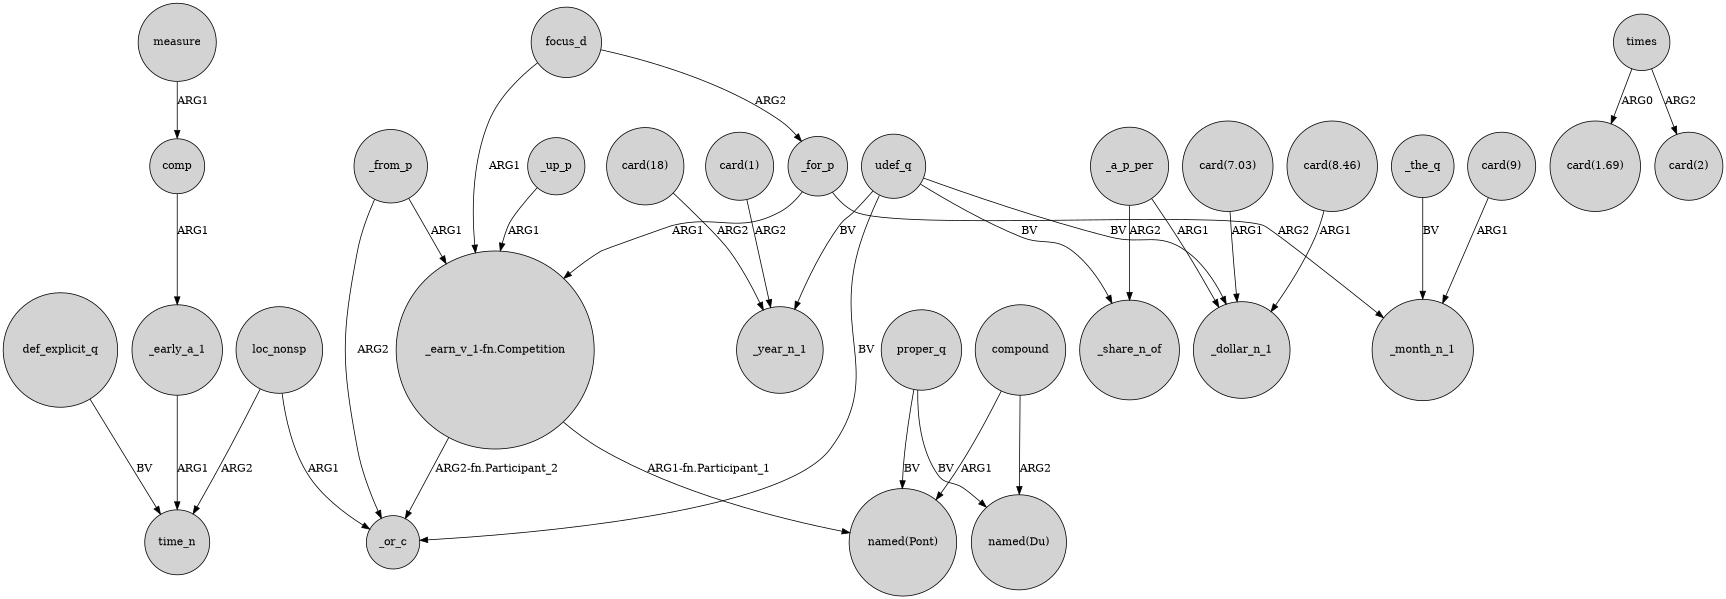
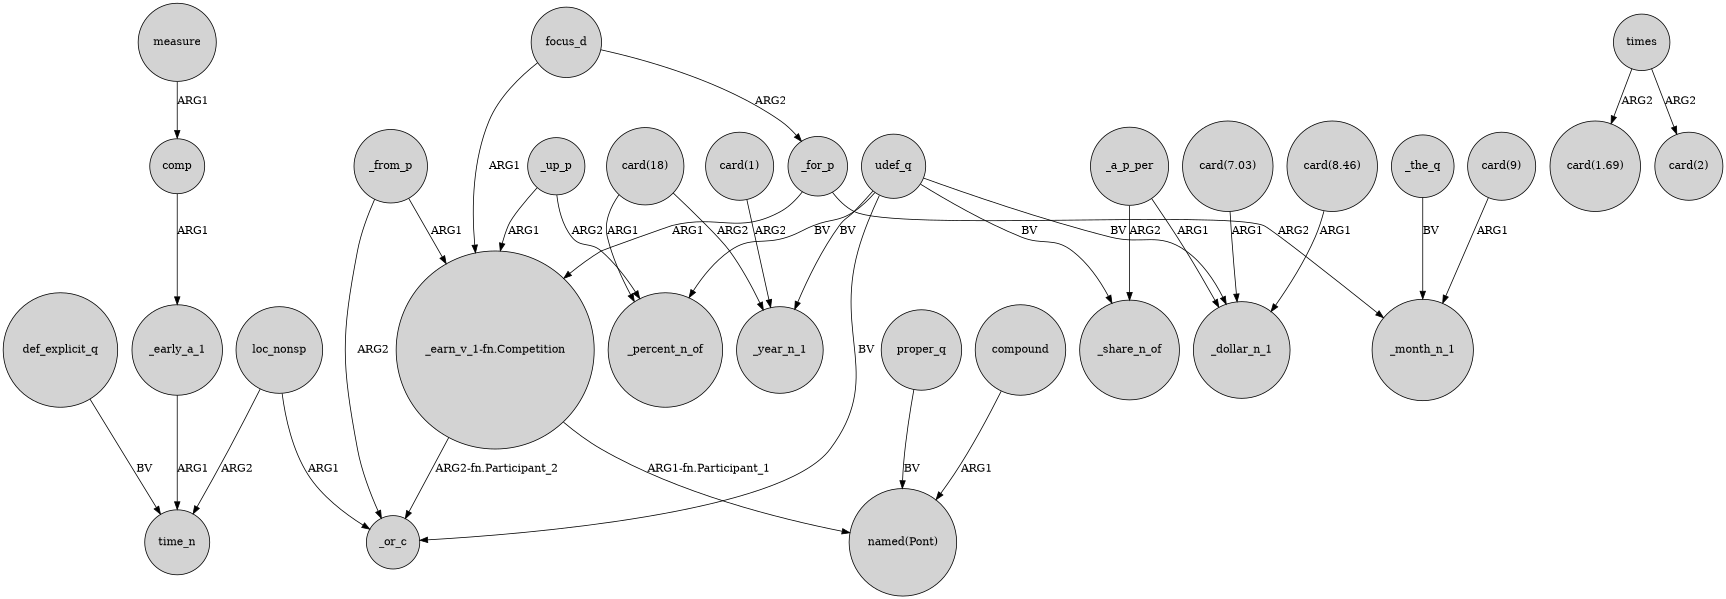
(1637, 101) -> (1637, 101)
none -> (665, 350)
(1019, 542) -> none
